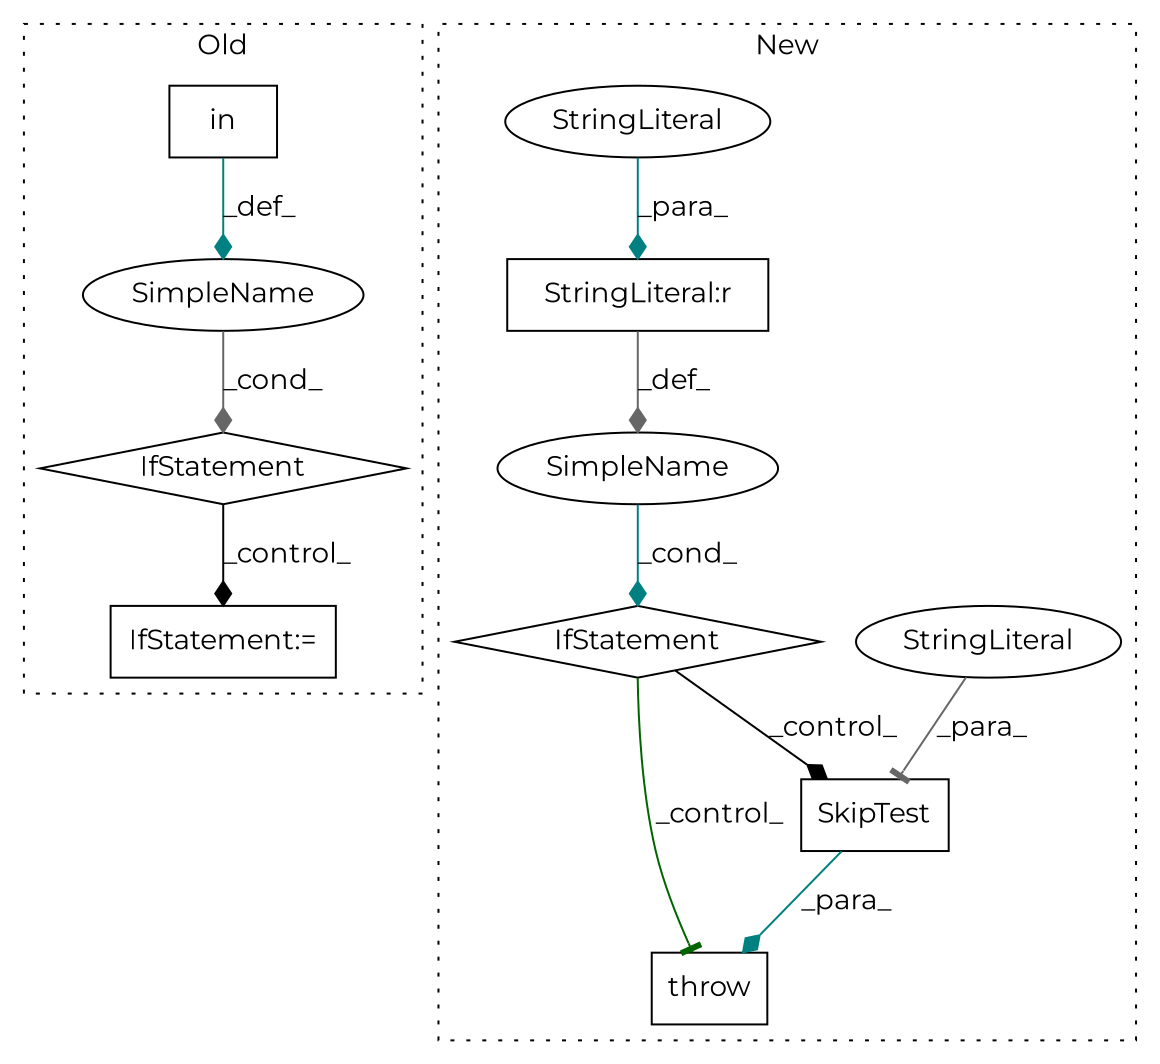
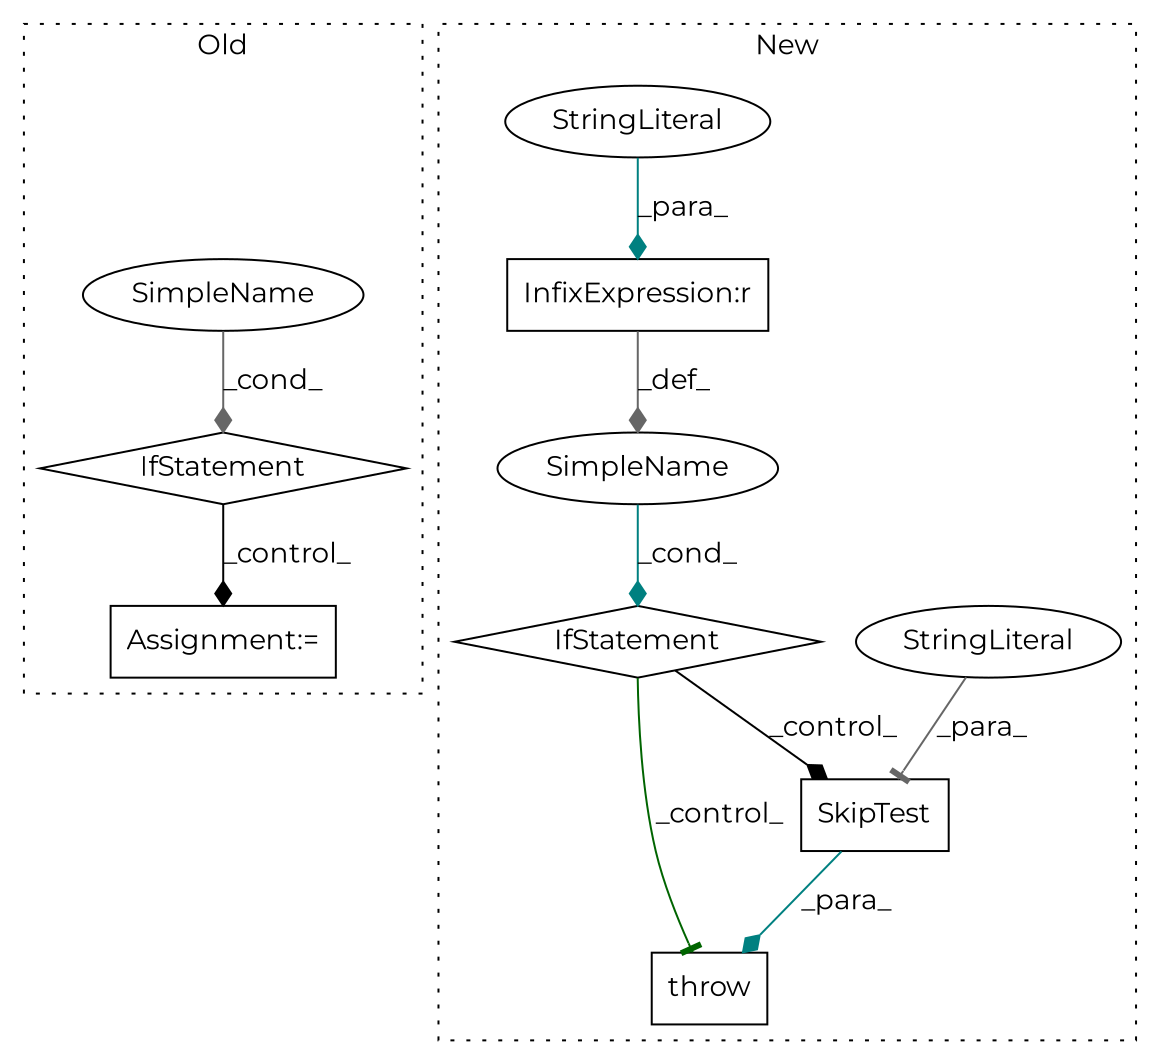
(223, 122) -> none
(638, 295) -> (638, 295)
(223, 642) -> (223, 642)
